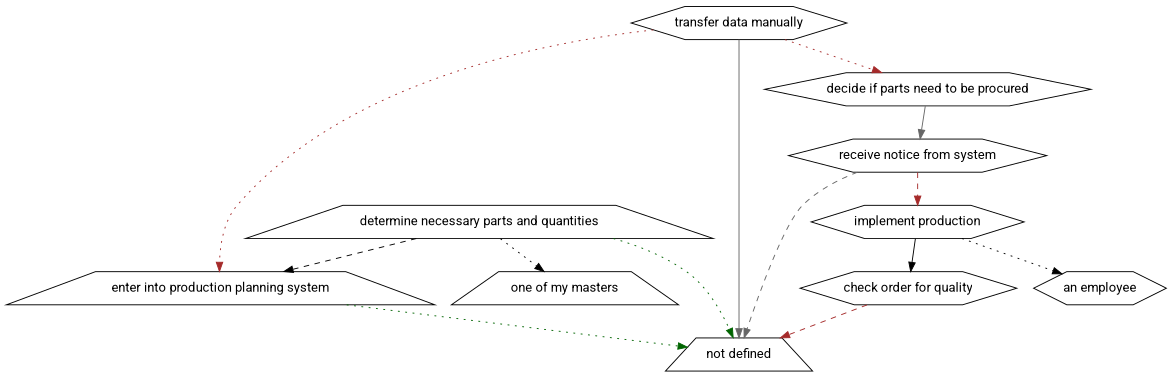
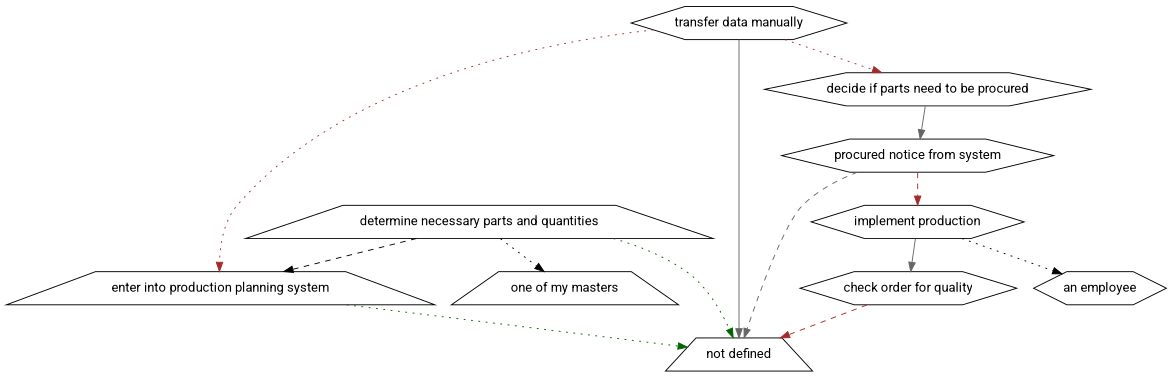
(918, 156) -> (918, 156)
(914, 251) -> (914, 251)
